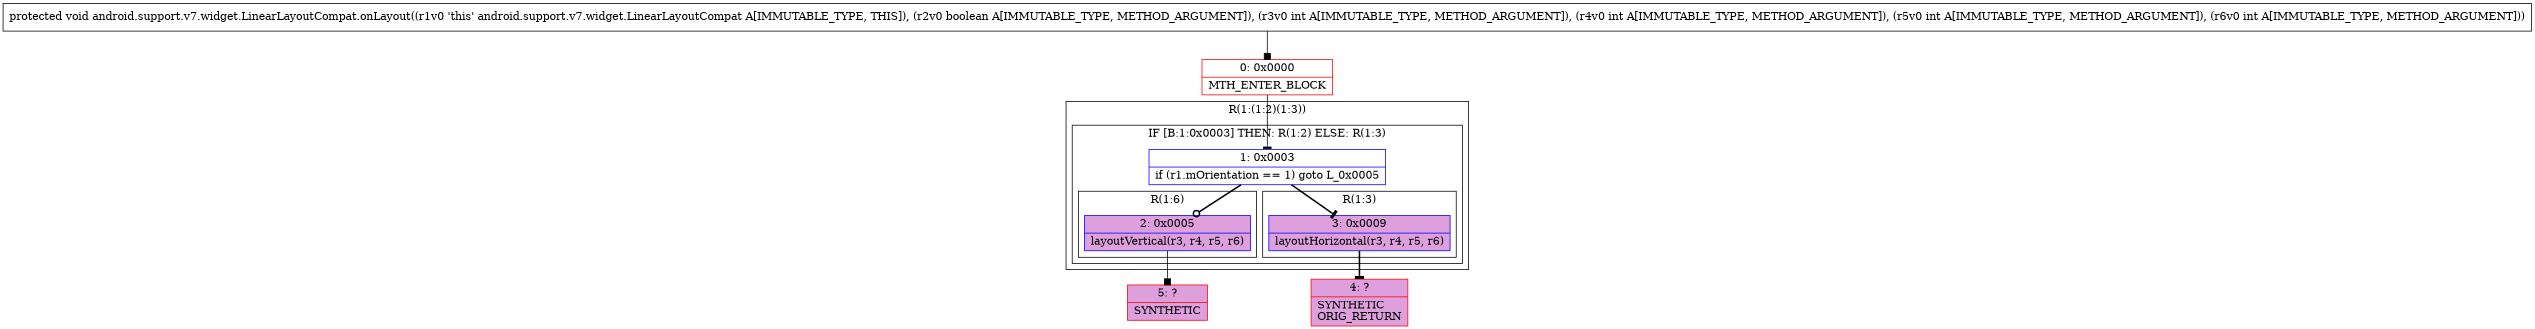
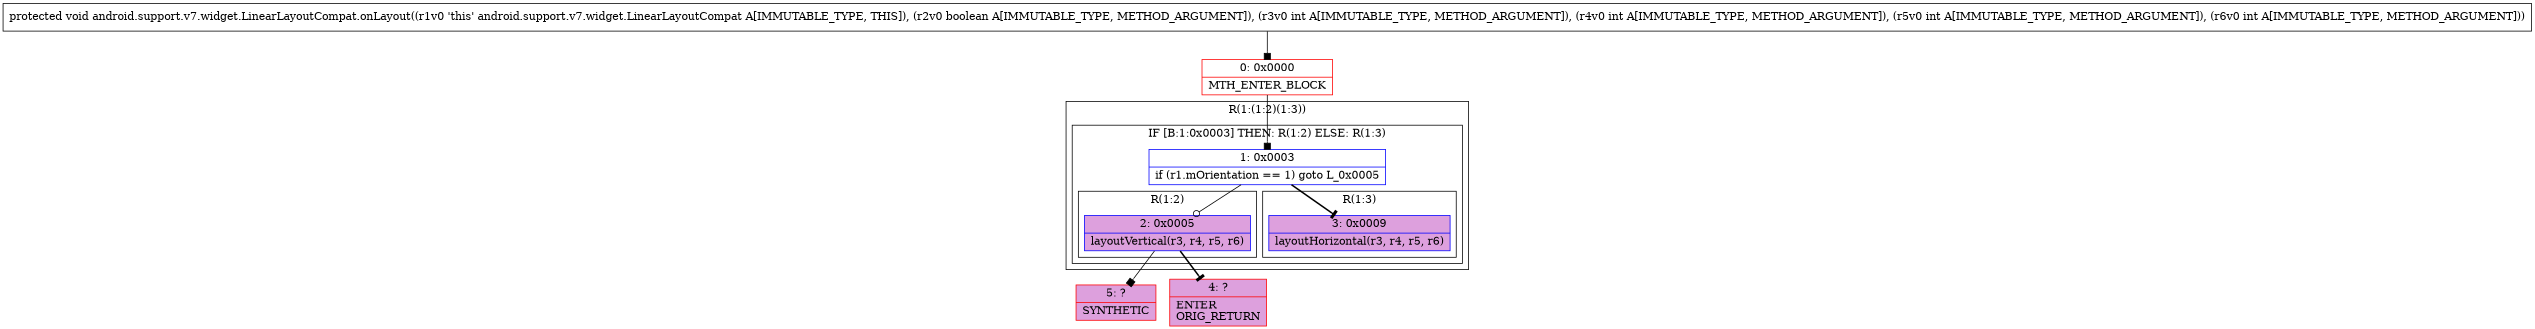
(1267, 120) -> (1267, 118)
(1220, 198) -> (1220, 198)
(1167, 200) -> (1167, 200)
(1359, 263) -> (1189, 263)
(1351, 305) -> (1196, 305)
